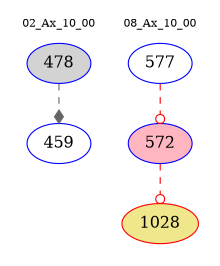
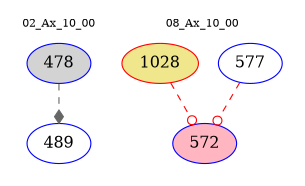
(59, 144) -> (59, 144)
(160, 179) -> (180, 100)
